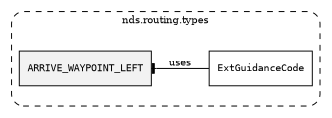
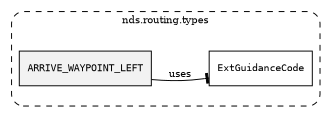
(183, 68) -> (178, 81)
